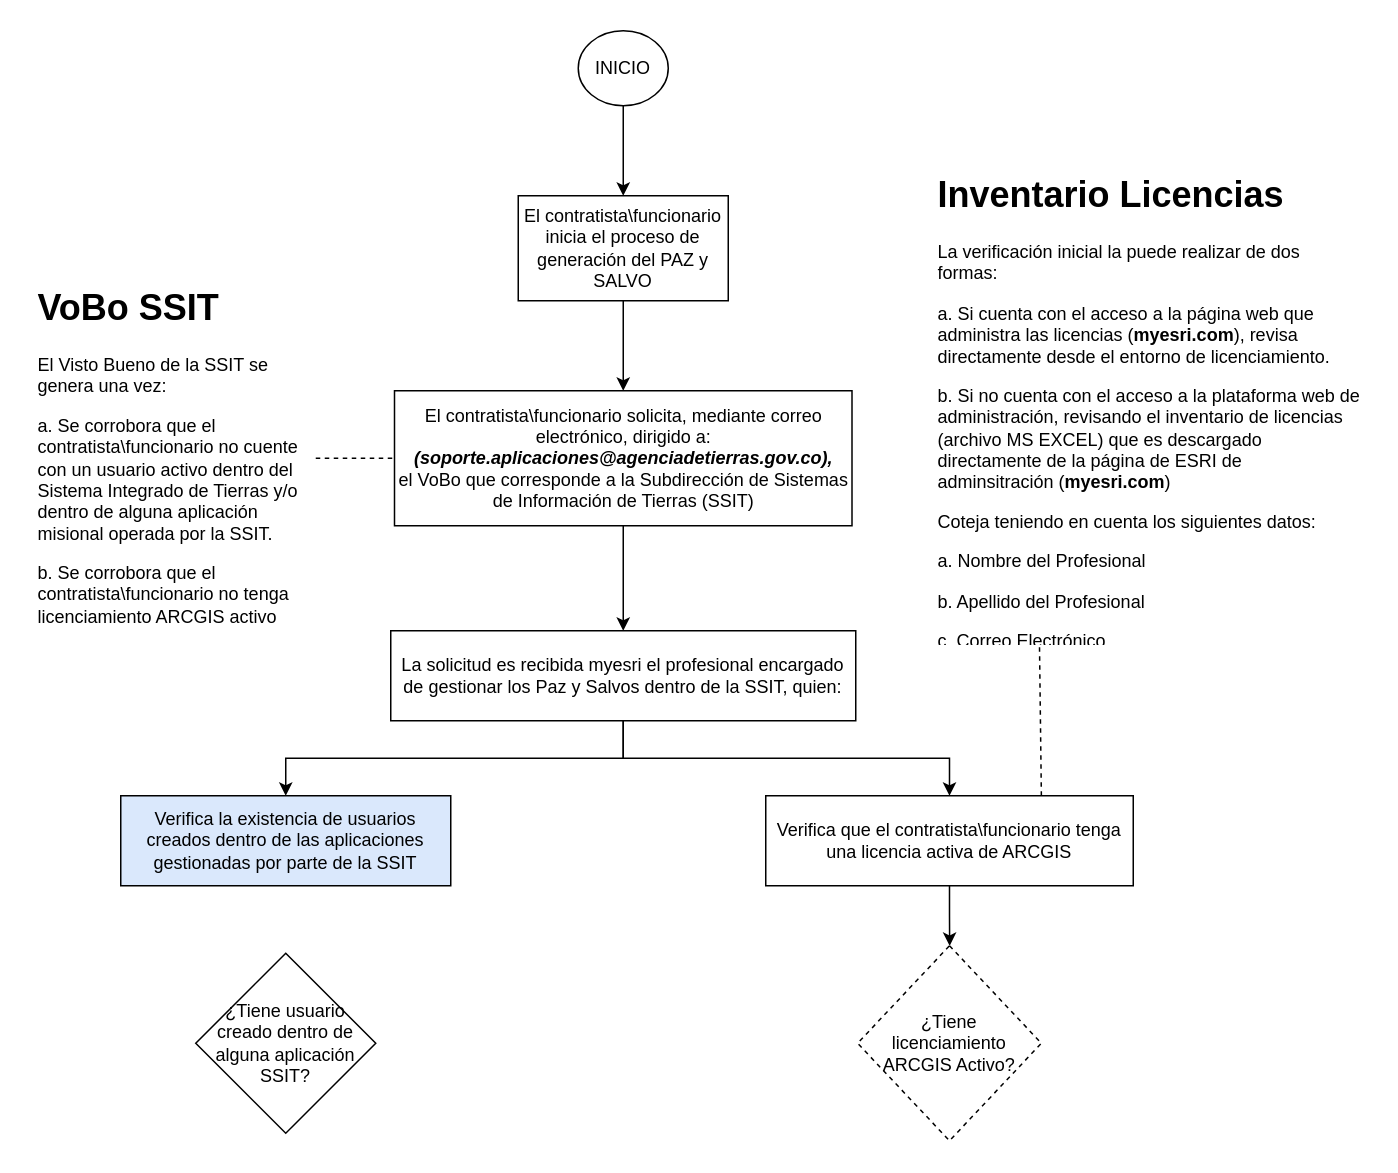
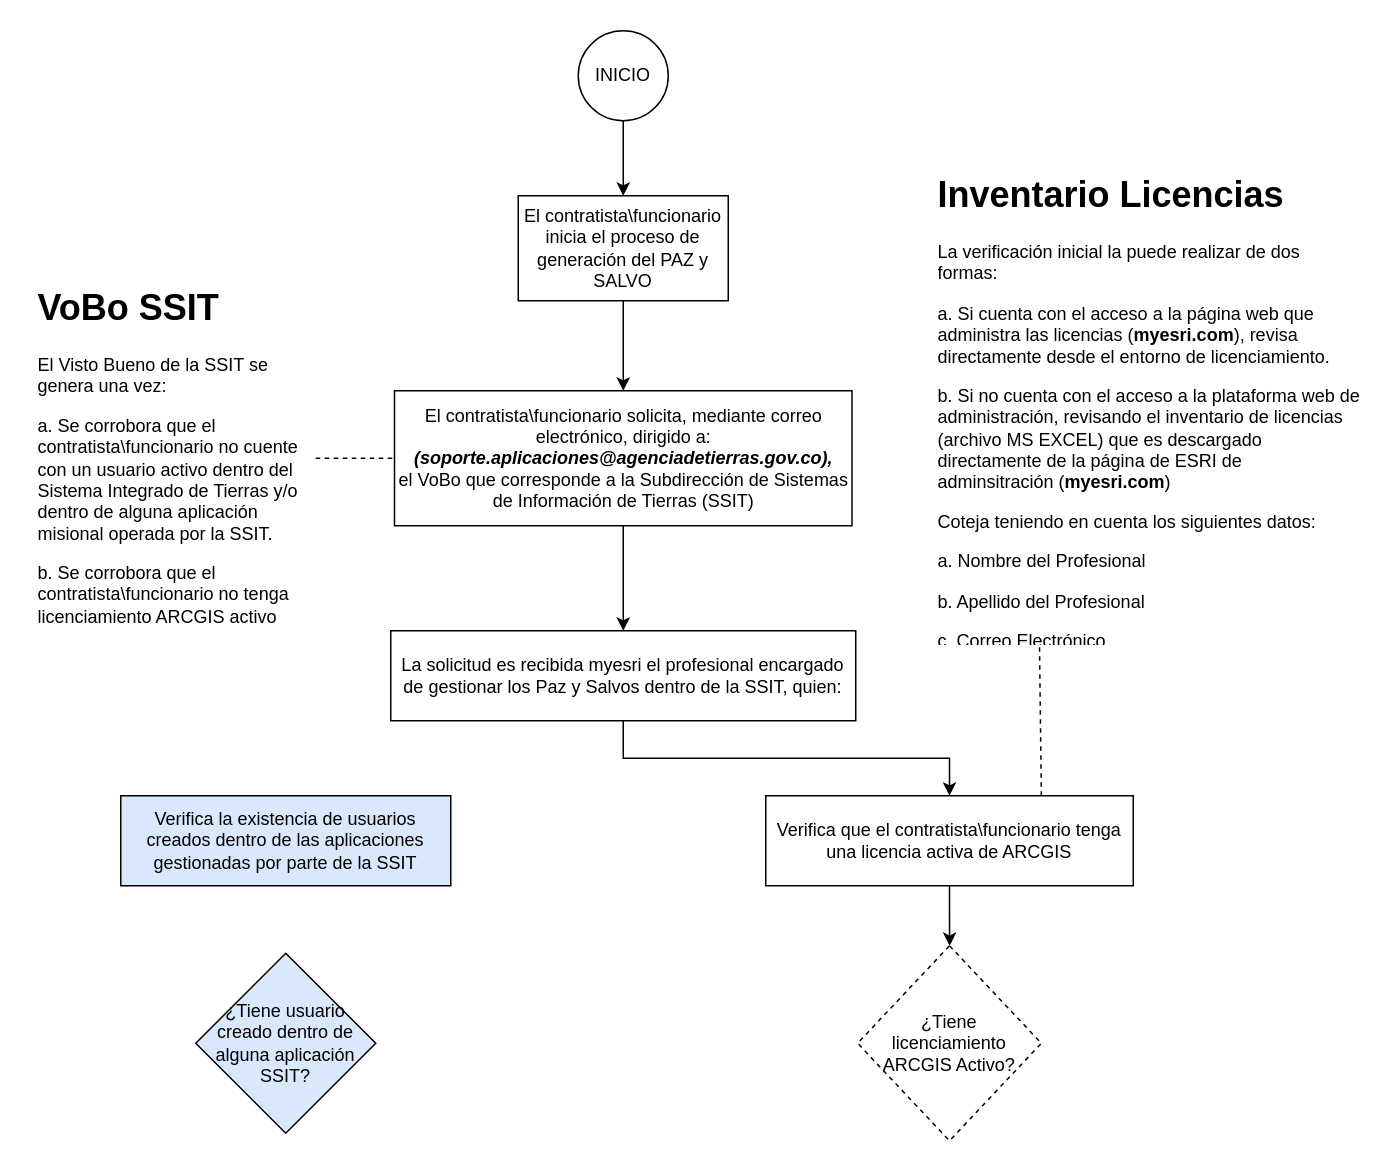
(623, 68) -> (623, 76)
(440, 758) -> none
(286, 1043) -> (286, 1043)
